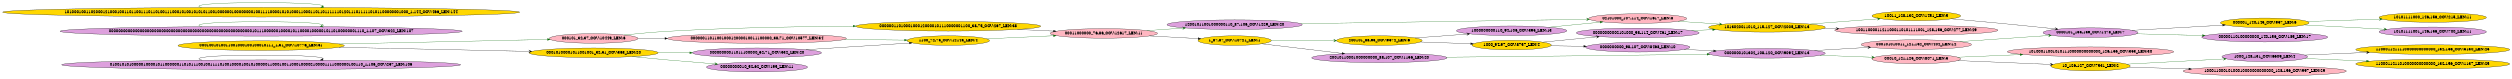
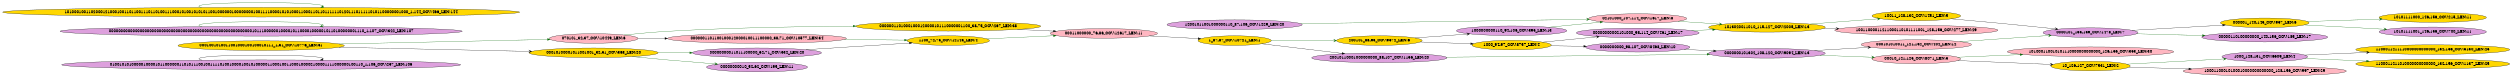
(1165, 29) -> none
(594, 38) -> (594, 38)
